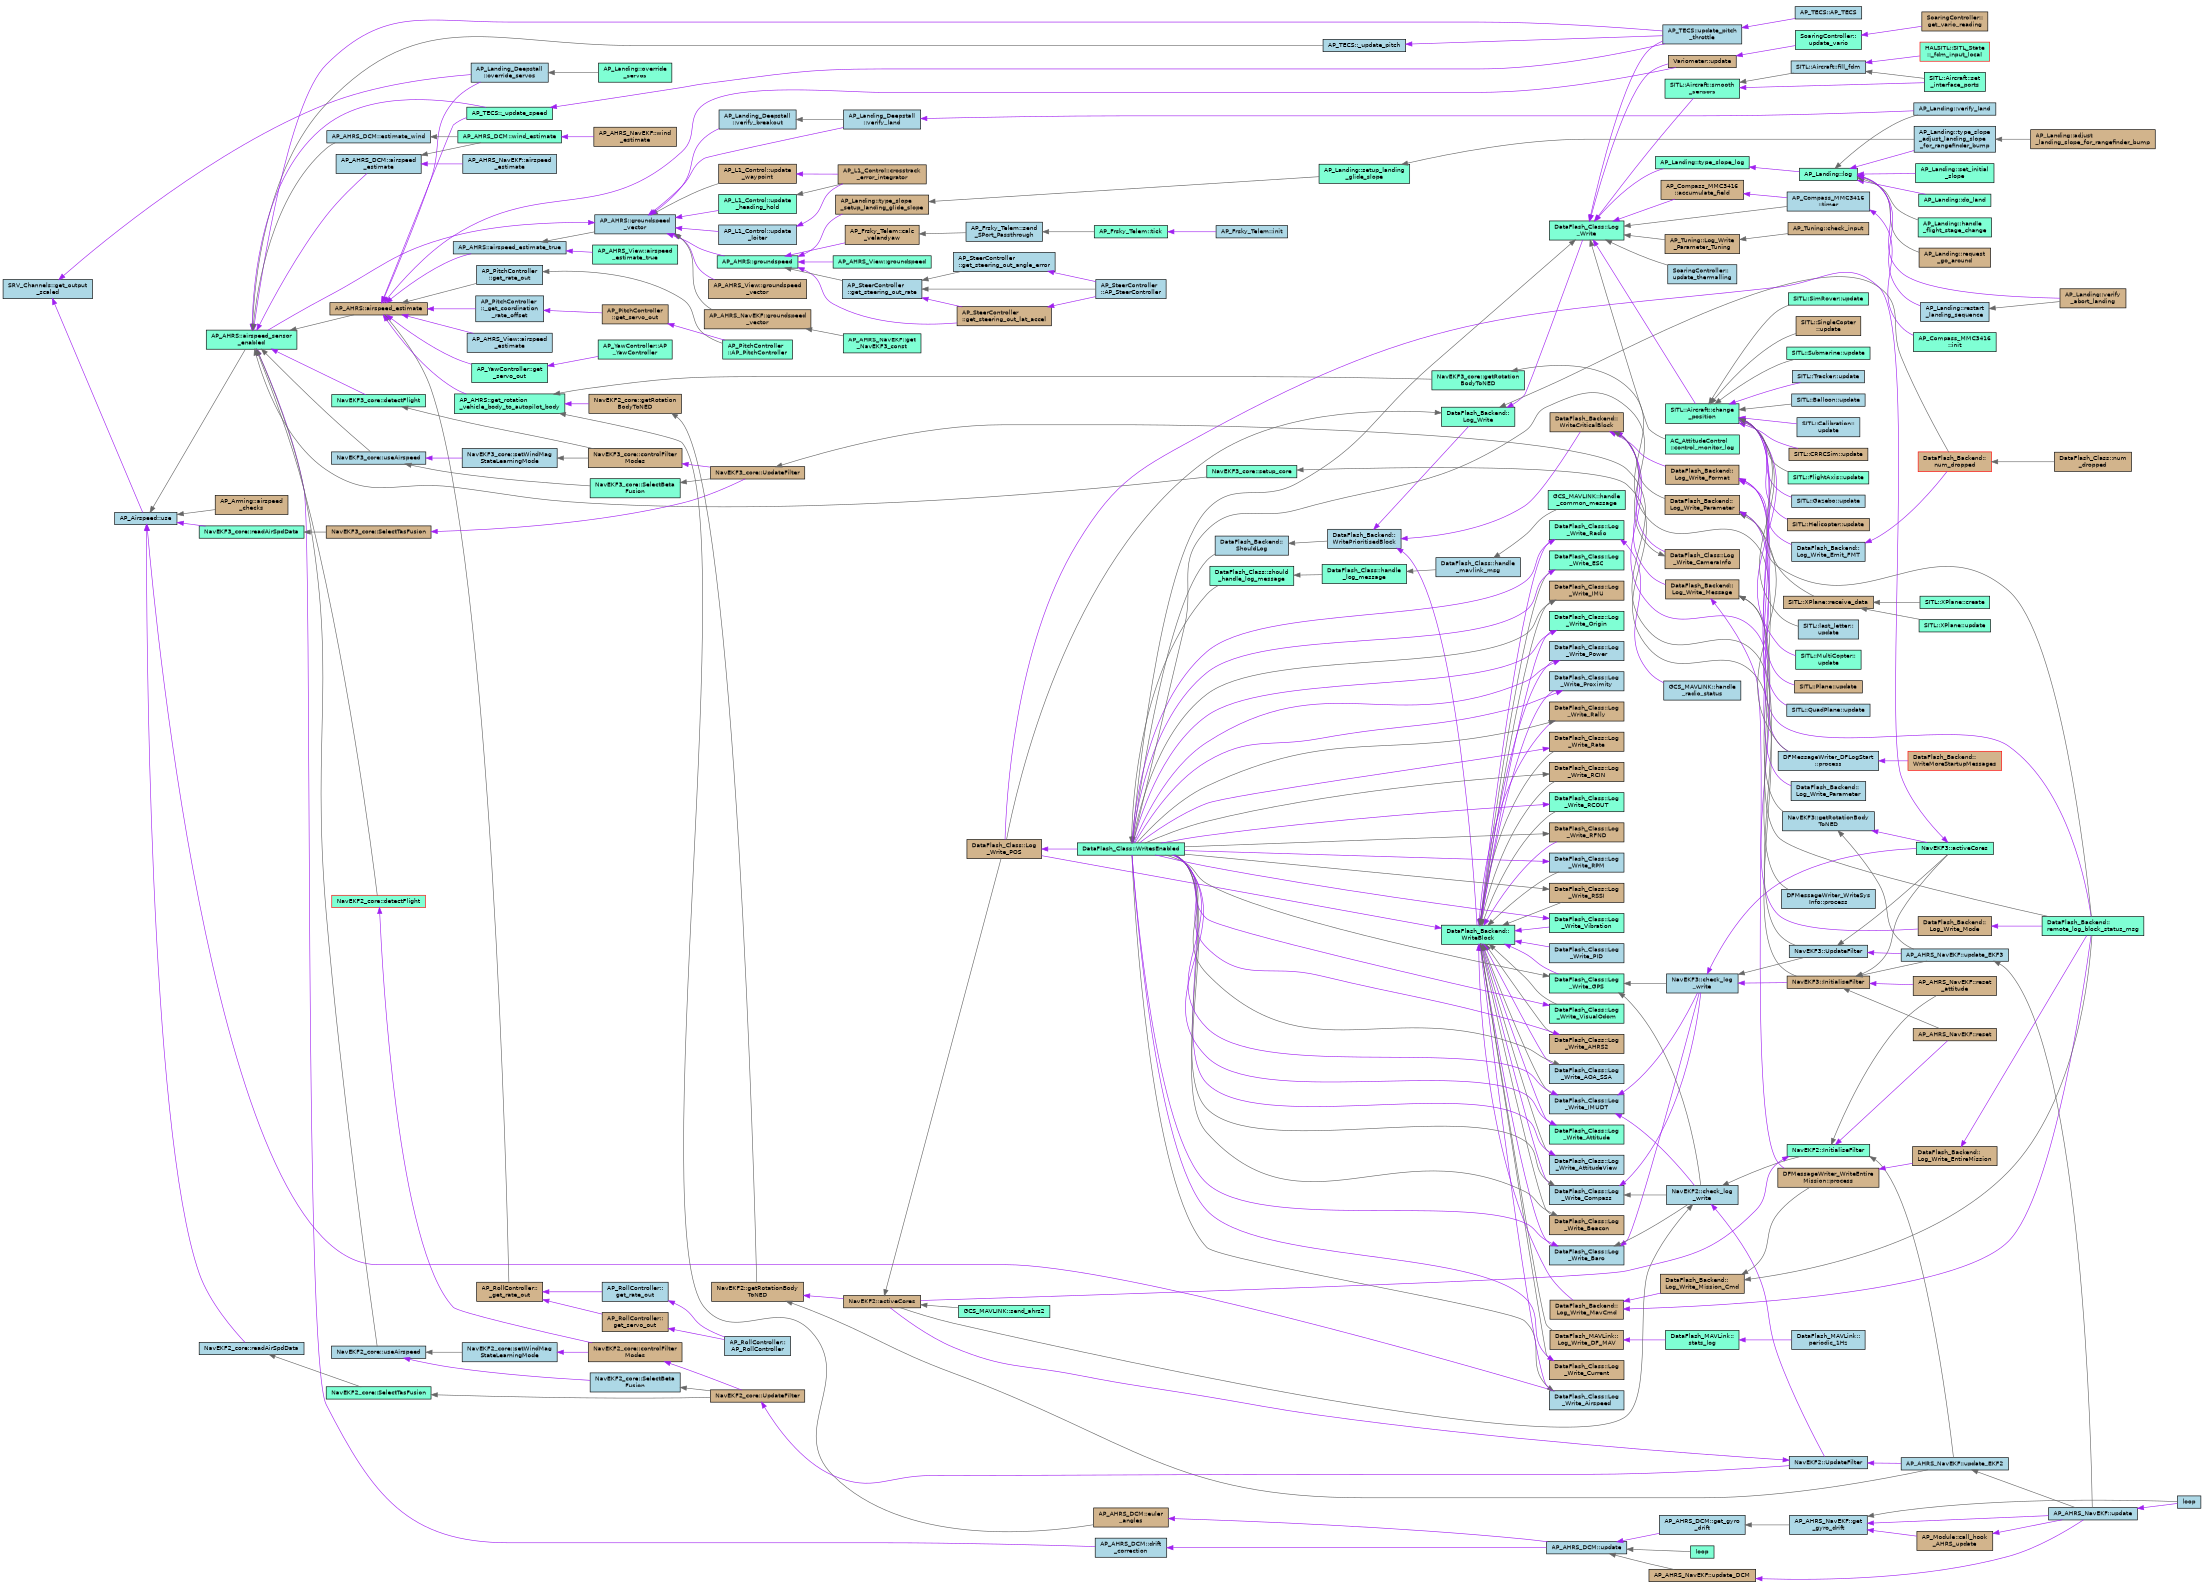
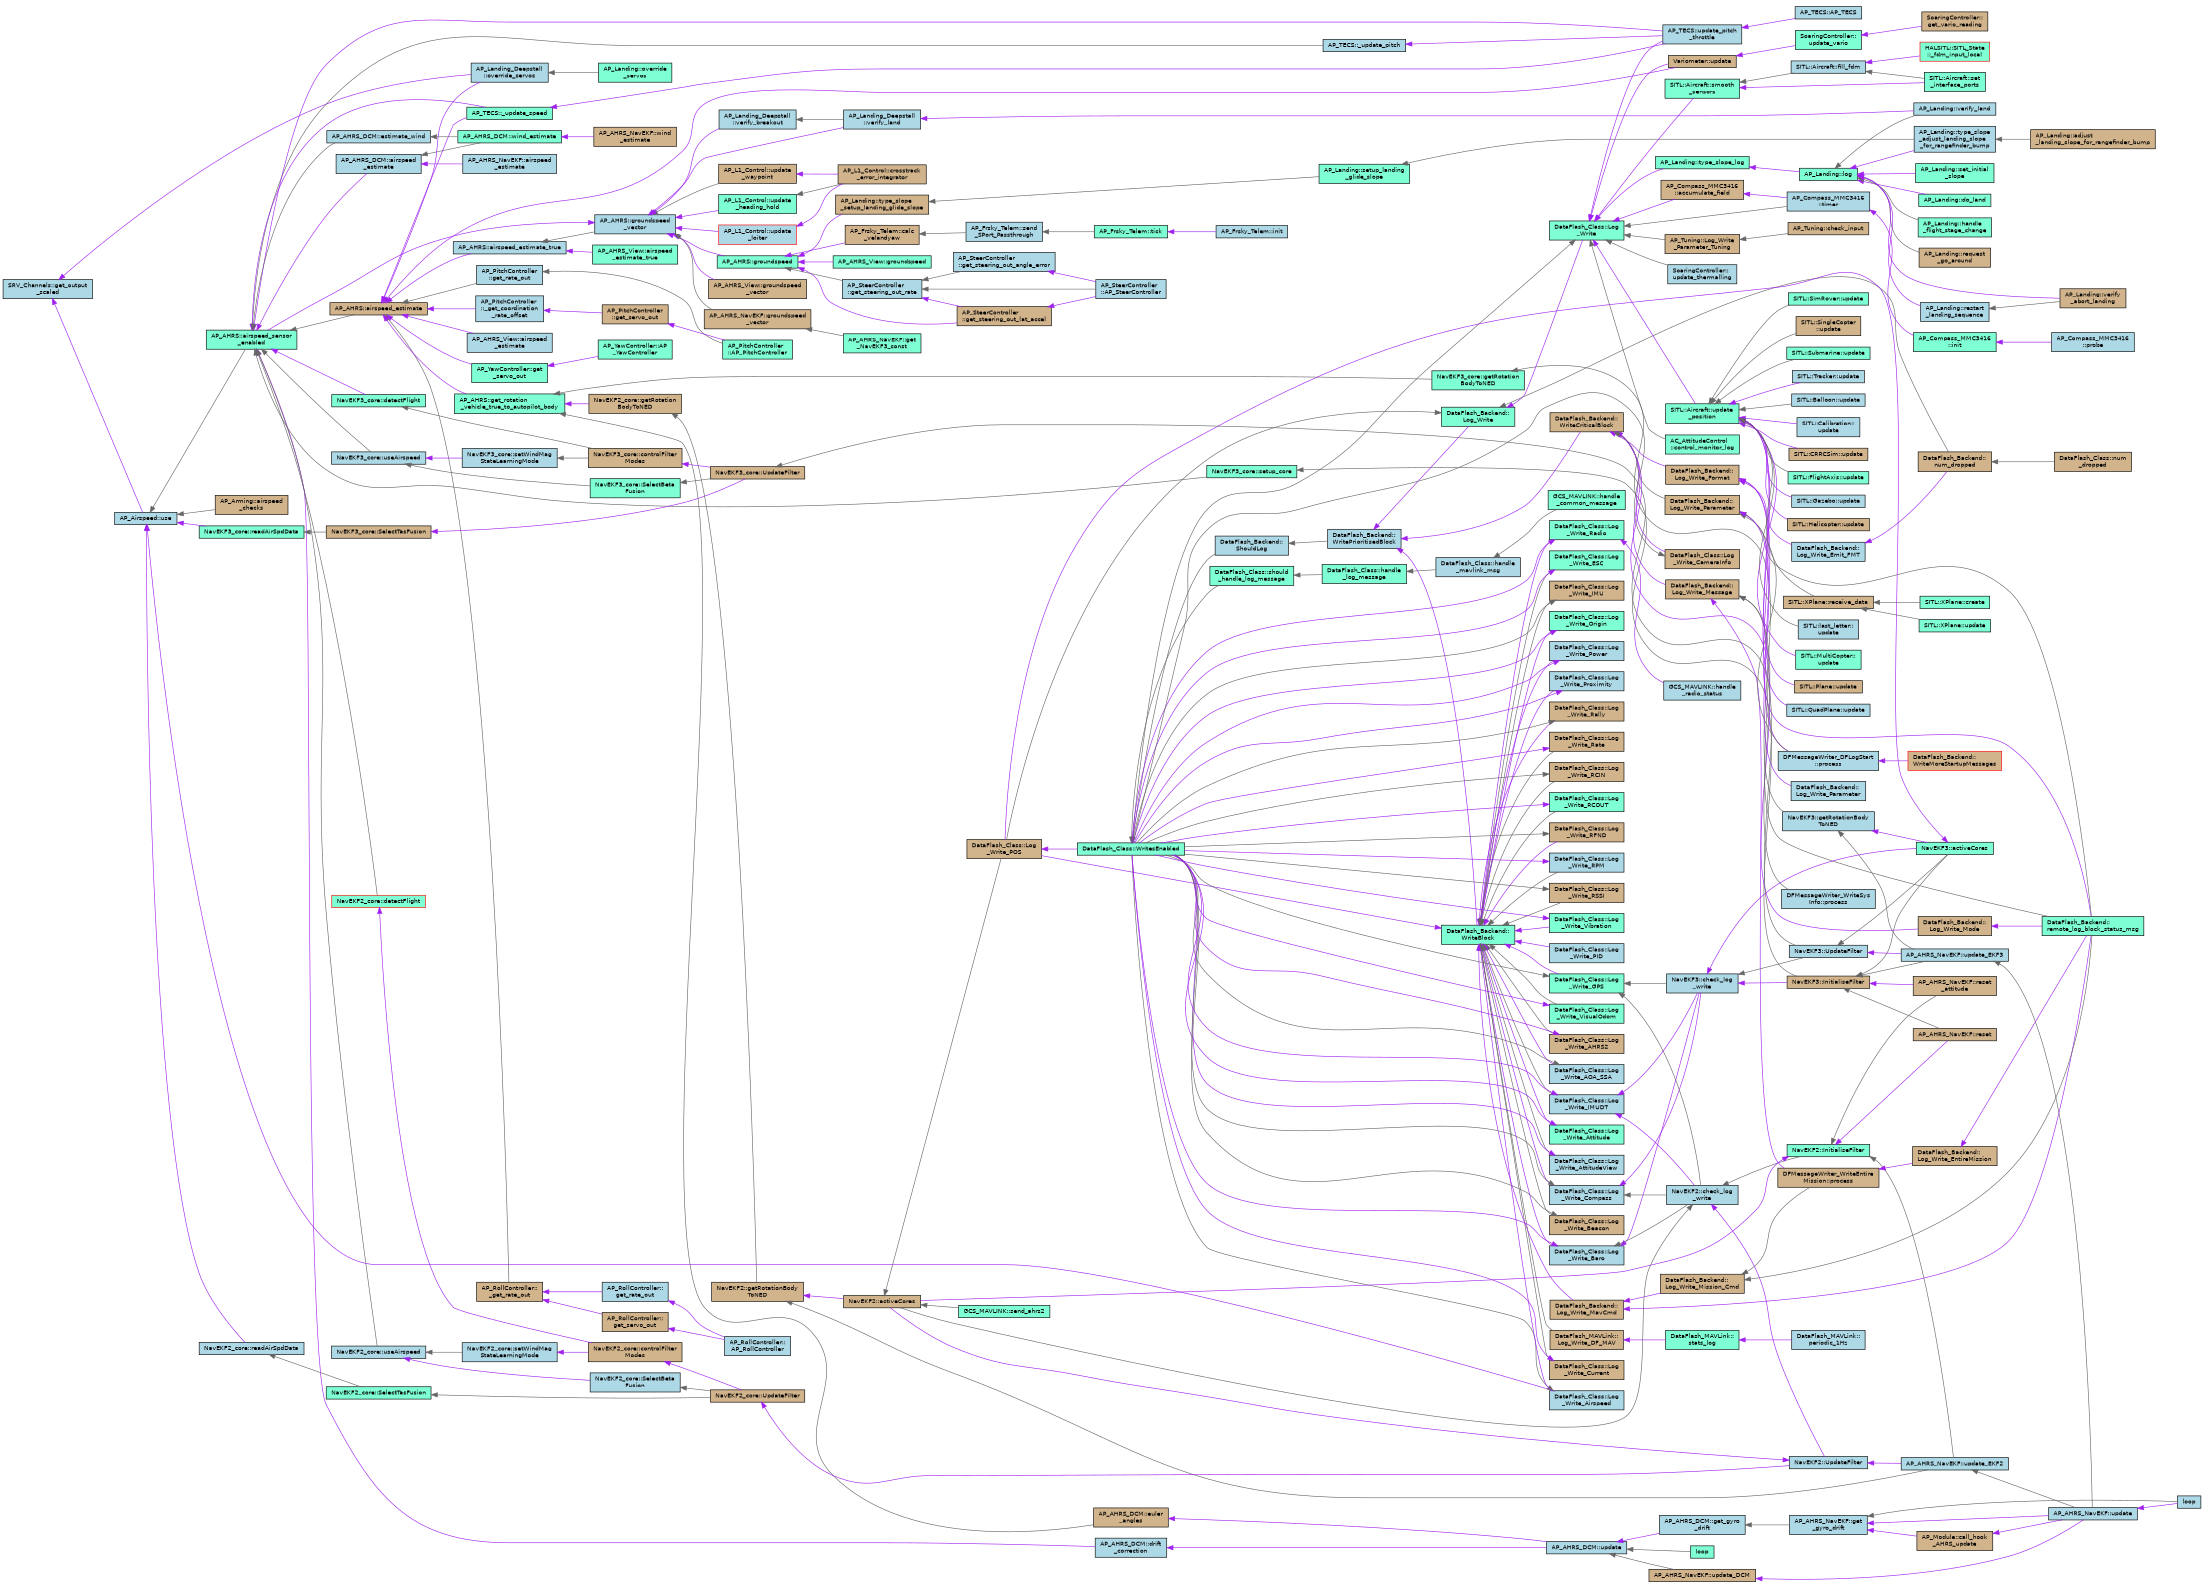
(758, 235) -> (758, 235)
none -> (2093, 342)
(510, 404) -> (510, 404)
(1702, 414) -> (1702, 414)
(1955, 462) -> (1955, 462)
